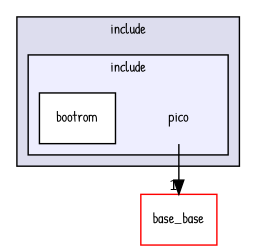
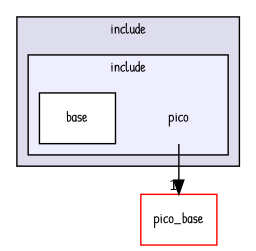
(77, 118) -> (77, 118)
(179, 220) -> (179, 220)
